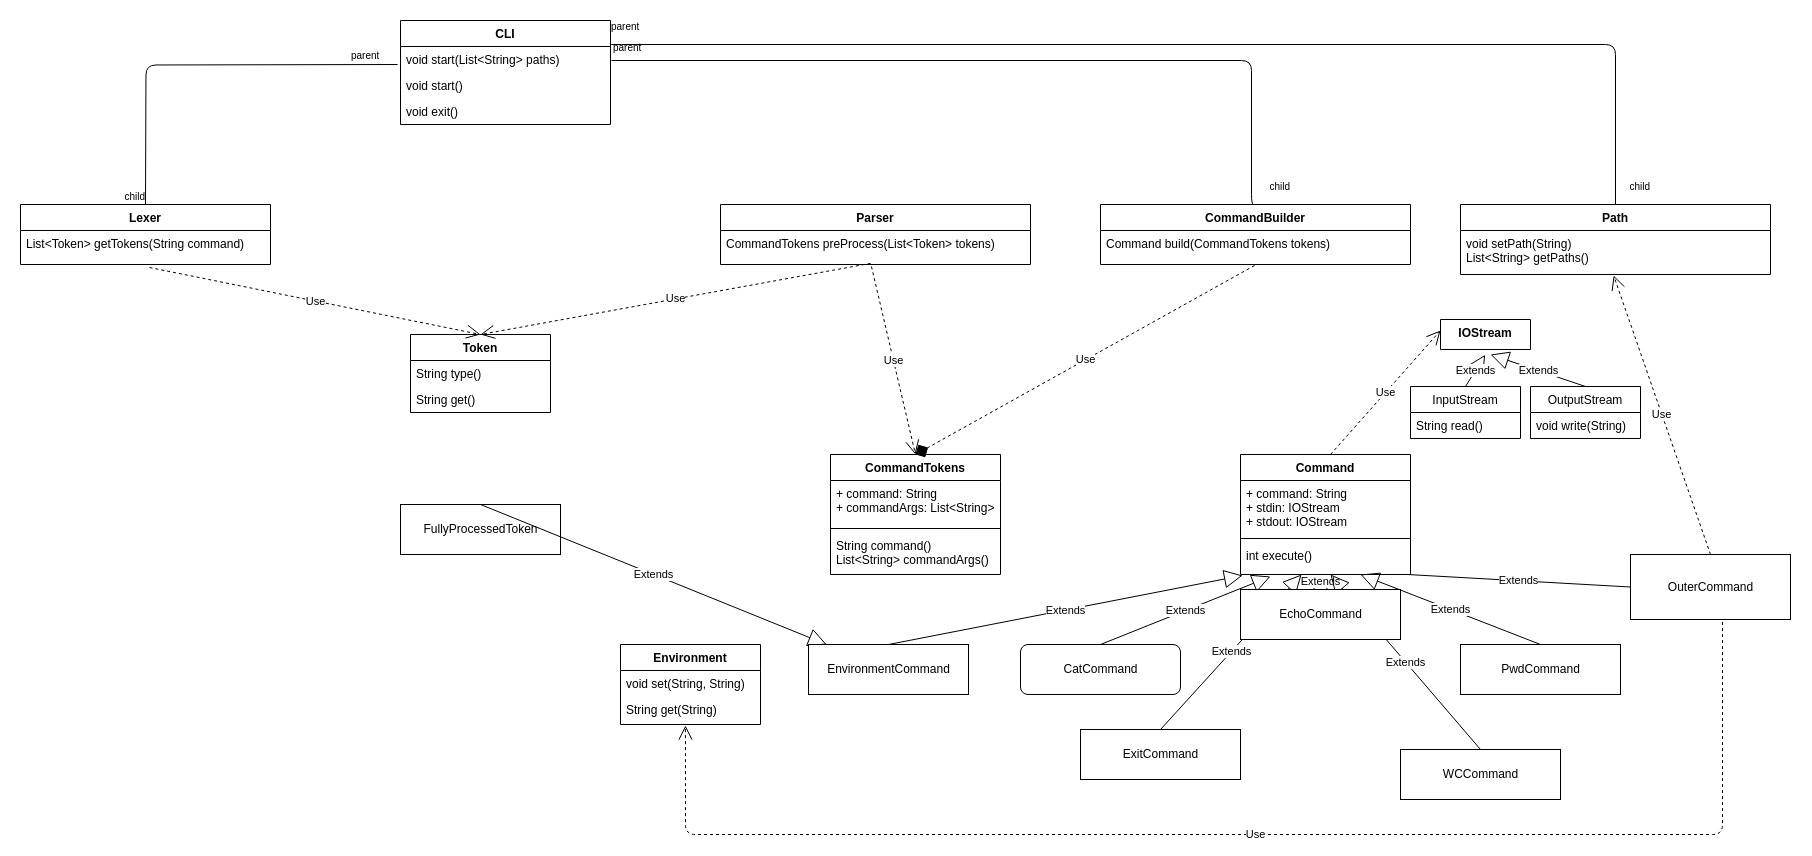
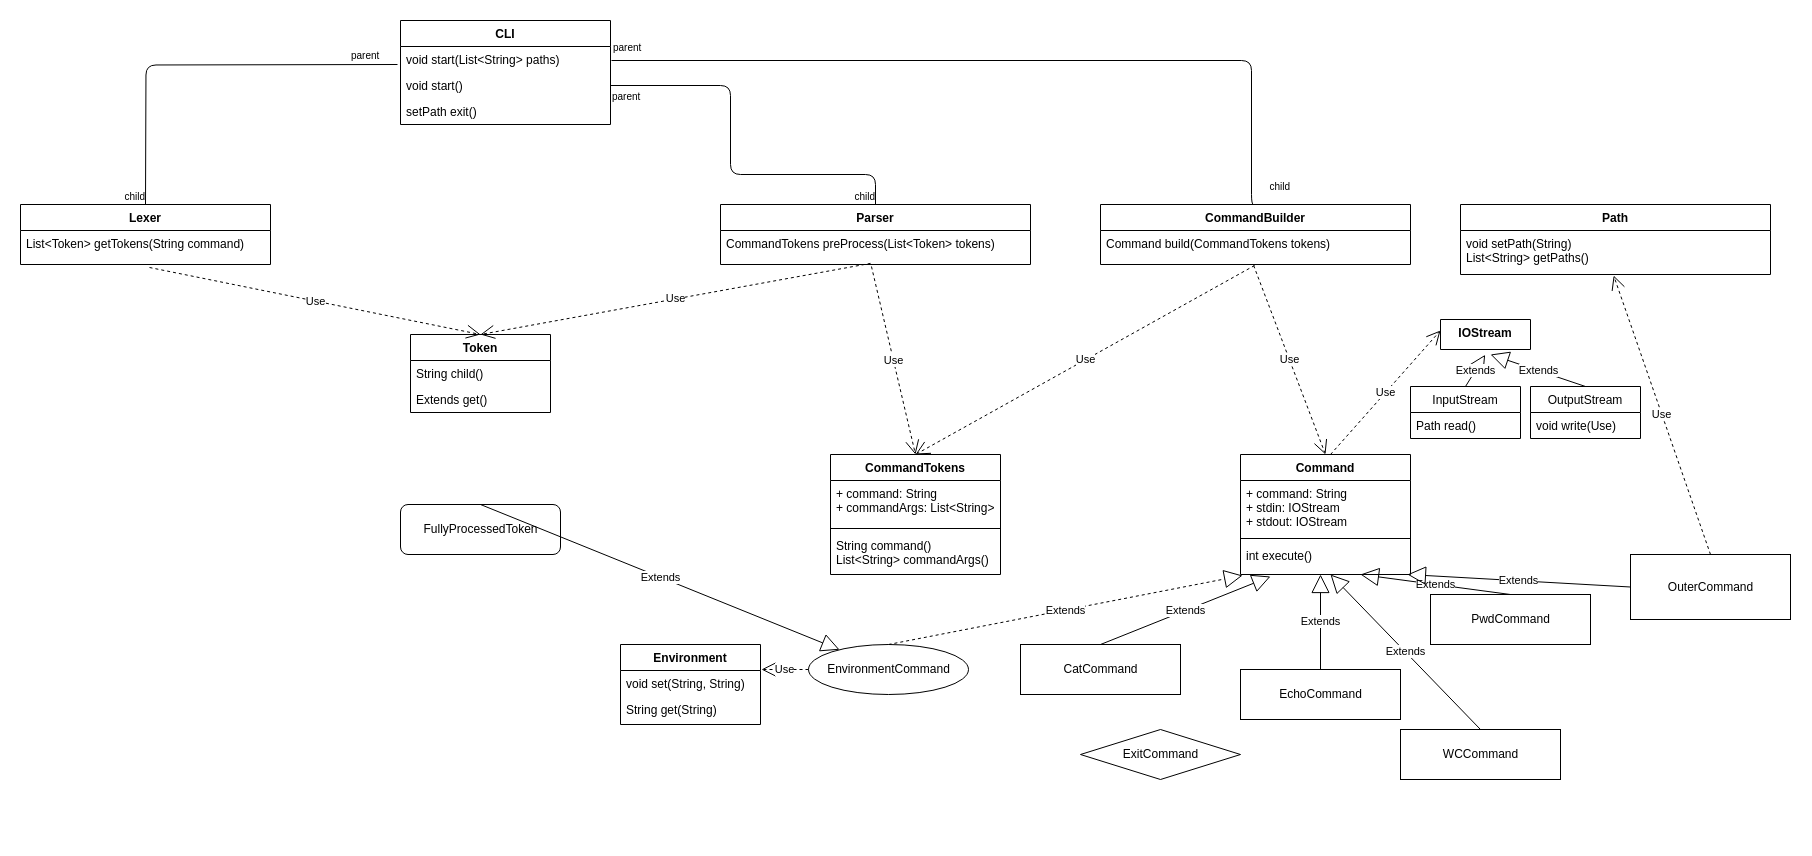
(1189, 45) -> none
(438, 112) -> (450, 112)
none -> (731, 152)
none -> (1289, 359)
(457, 374) -> (457, 374)
(453, 400) -> (458, 400)
(1457, 426) -> (1451, 426)
(1590, 426) -> (1582, 426)
(928, 447) -> (924, 450)
(481, 530) -> (481, 530)
(1418, 575) -> (1427, 576)
(1321, 615) -> (1321, 695)
(968, 629) -> (968, 629)
none -> (786, 670)
(889, 670) -> (889, 670)
(1101, 670) -> (1101, 670)
(1541, 670) -> (1511, 620)
(1202, 684) -> none
(1161, 755) -> (1161, 755)
(1481, 775) -> (1481, 755)
(1258, 835) -> none
